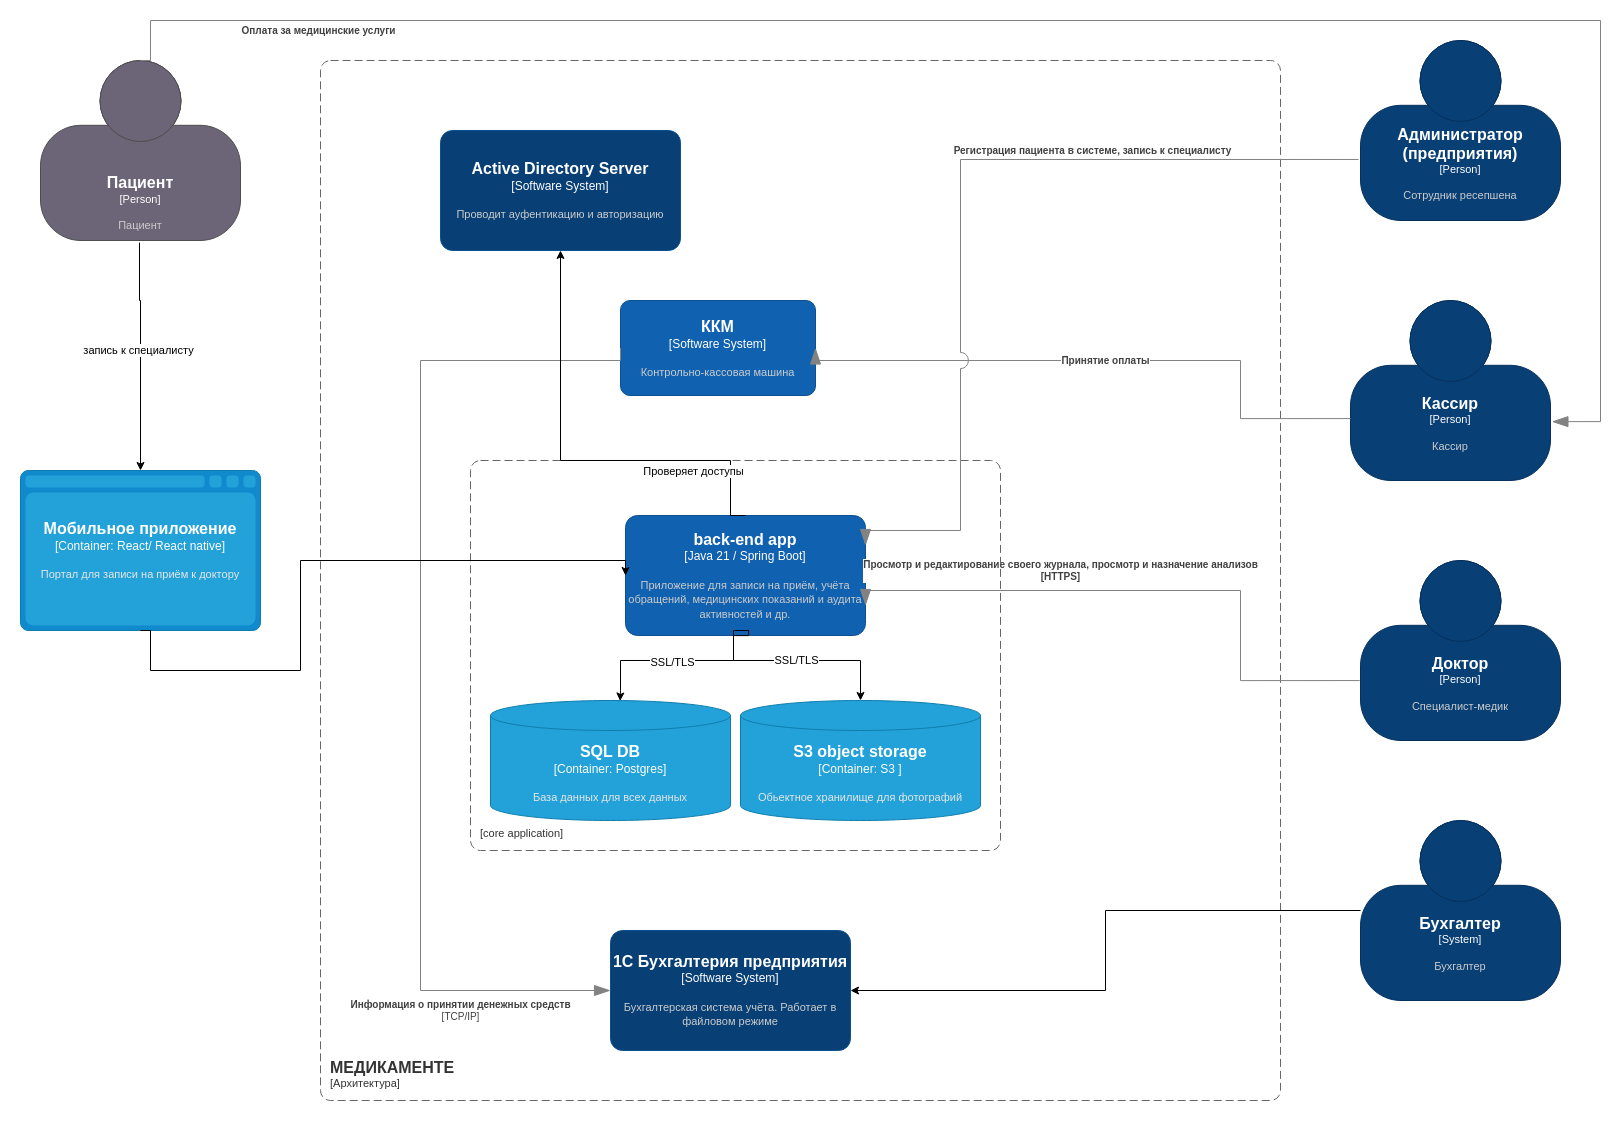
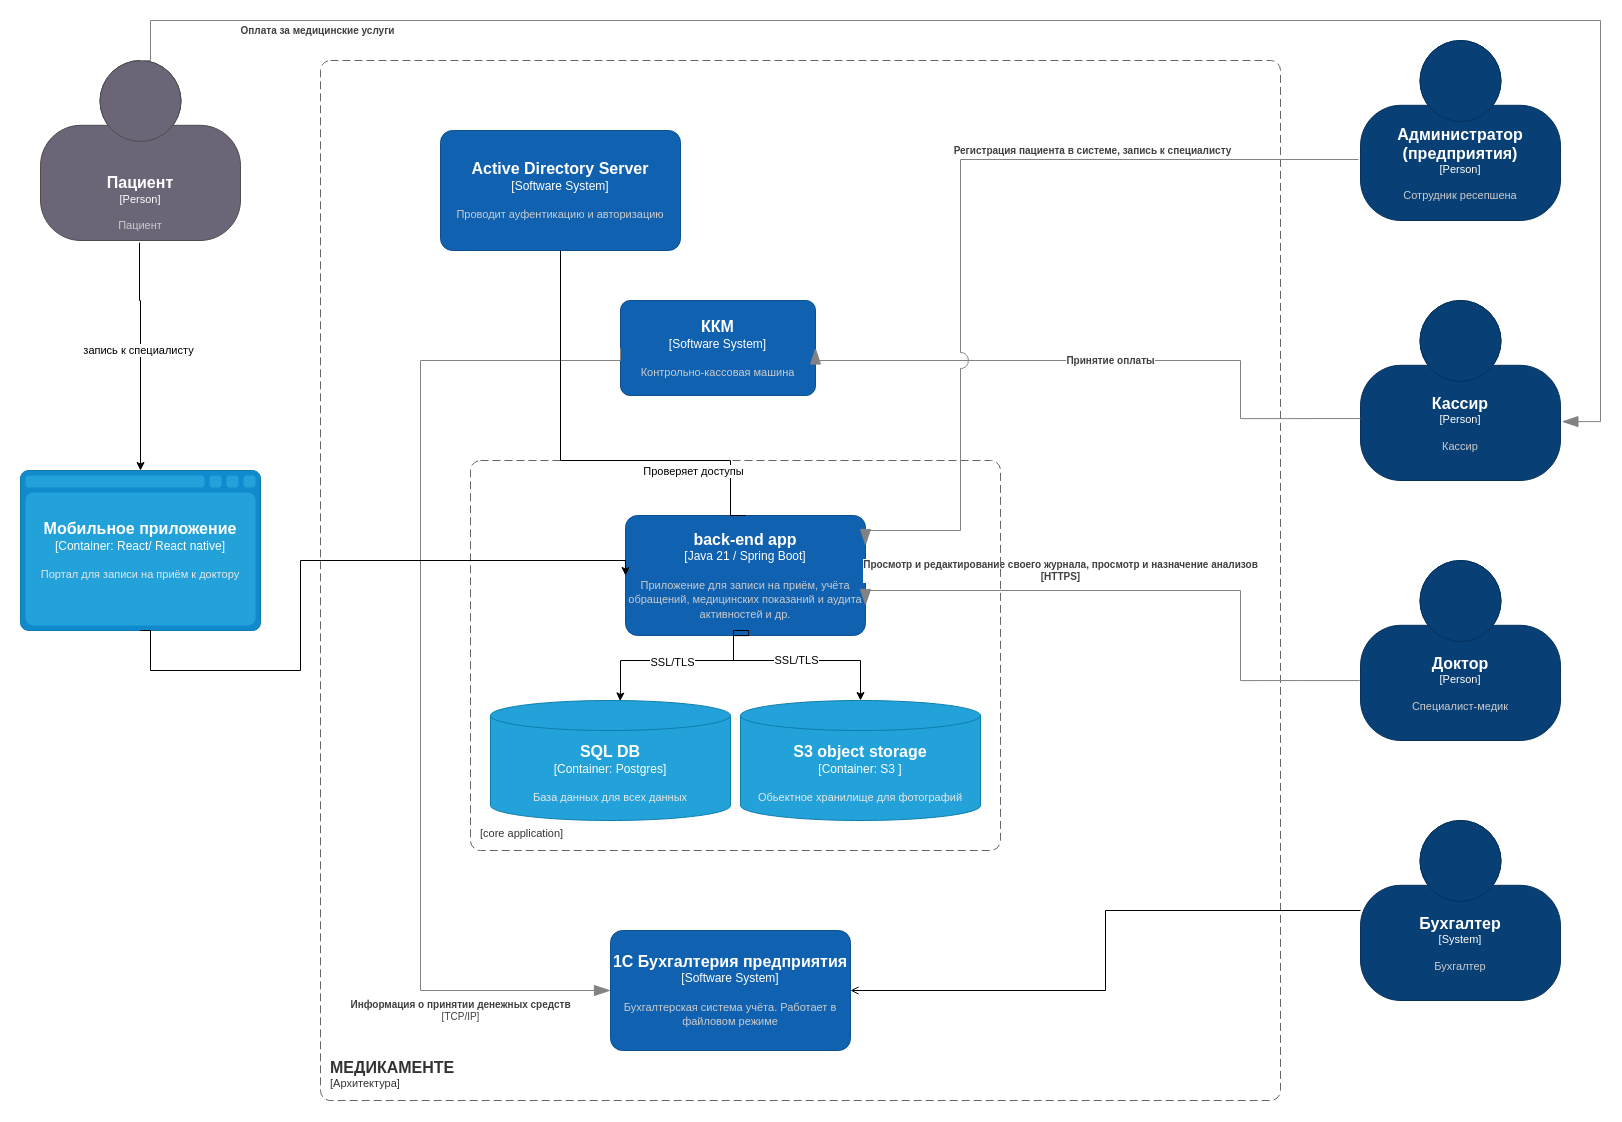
(561, 191) -> (561, 191)
(561, 258) -> (561, 256)
(1451, 391) -> (1461, 391)
(731, 991) -> (731, 991)
(858, 991) -> (856, 991)
